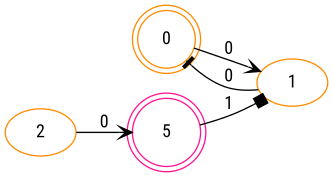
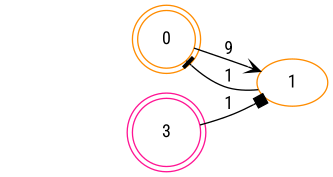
(229, 49) -> (229, 49)
(229, 77) -> (229, 77)
(41, 132) -> none
(167, 132) -> (167, 132)
